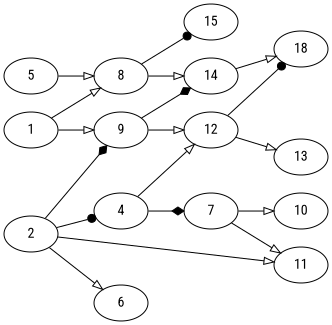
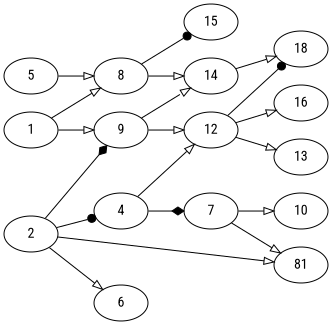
none -> (301, 103)
(161, 106) -> (161, 106)
(301, 265) -> (301, 265)
